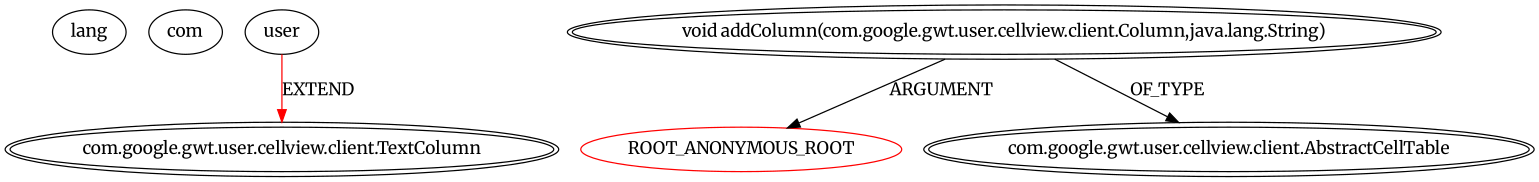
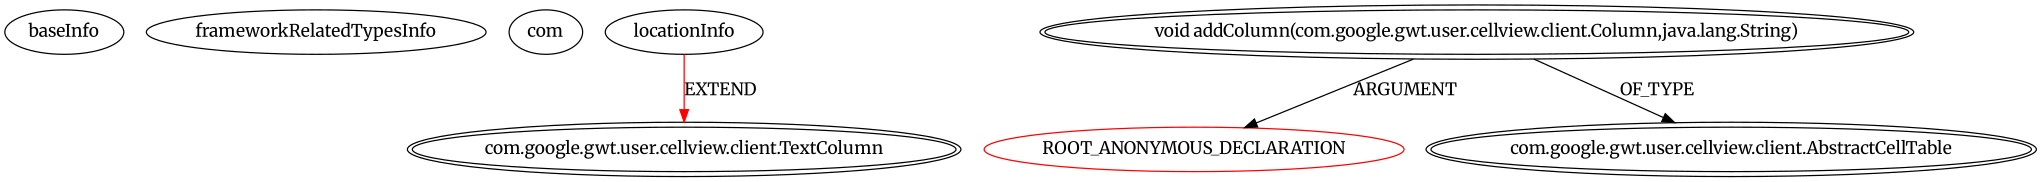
none -> (64, 32)
(89, 32) -> (316, 32)
(282, 32) -> (684, 32)
(741, 149) -> (1194, 149)
